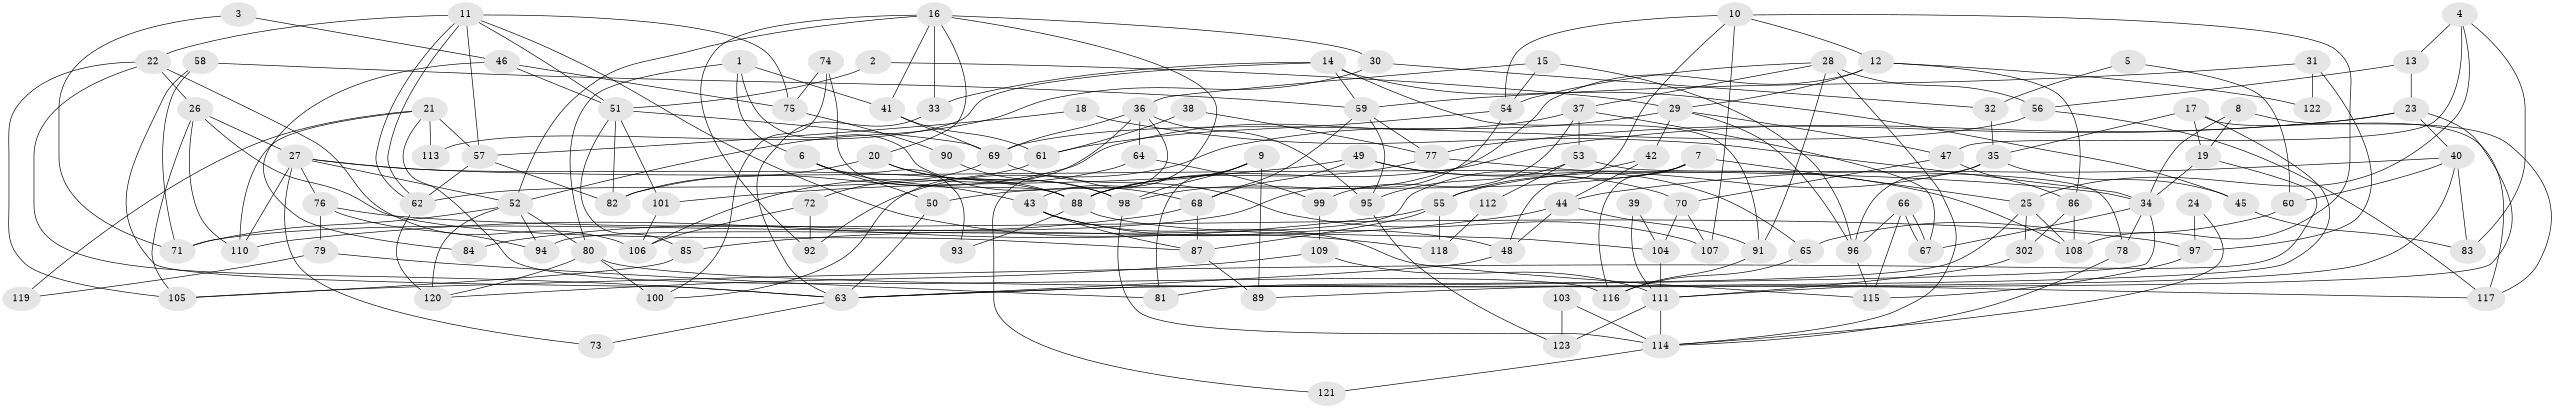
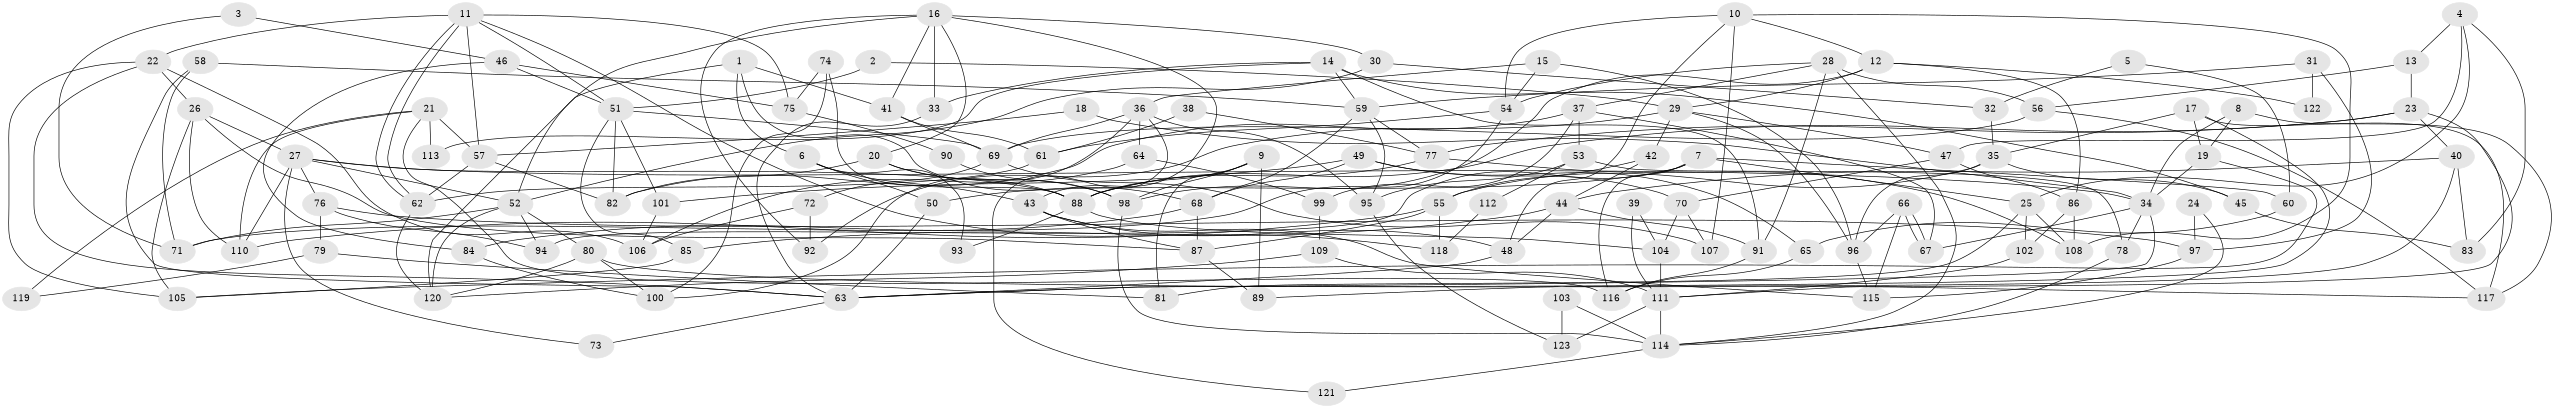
(588, 103) -> (540, 132)
(2378, 183) -> (1997, 173)
(2025, 251) -> (2025, 251)
none -> (560, 280)
